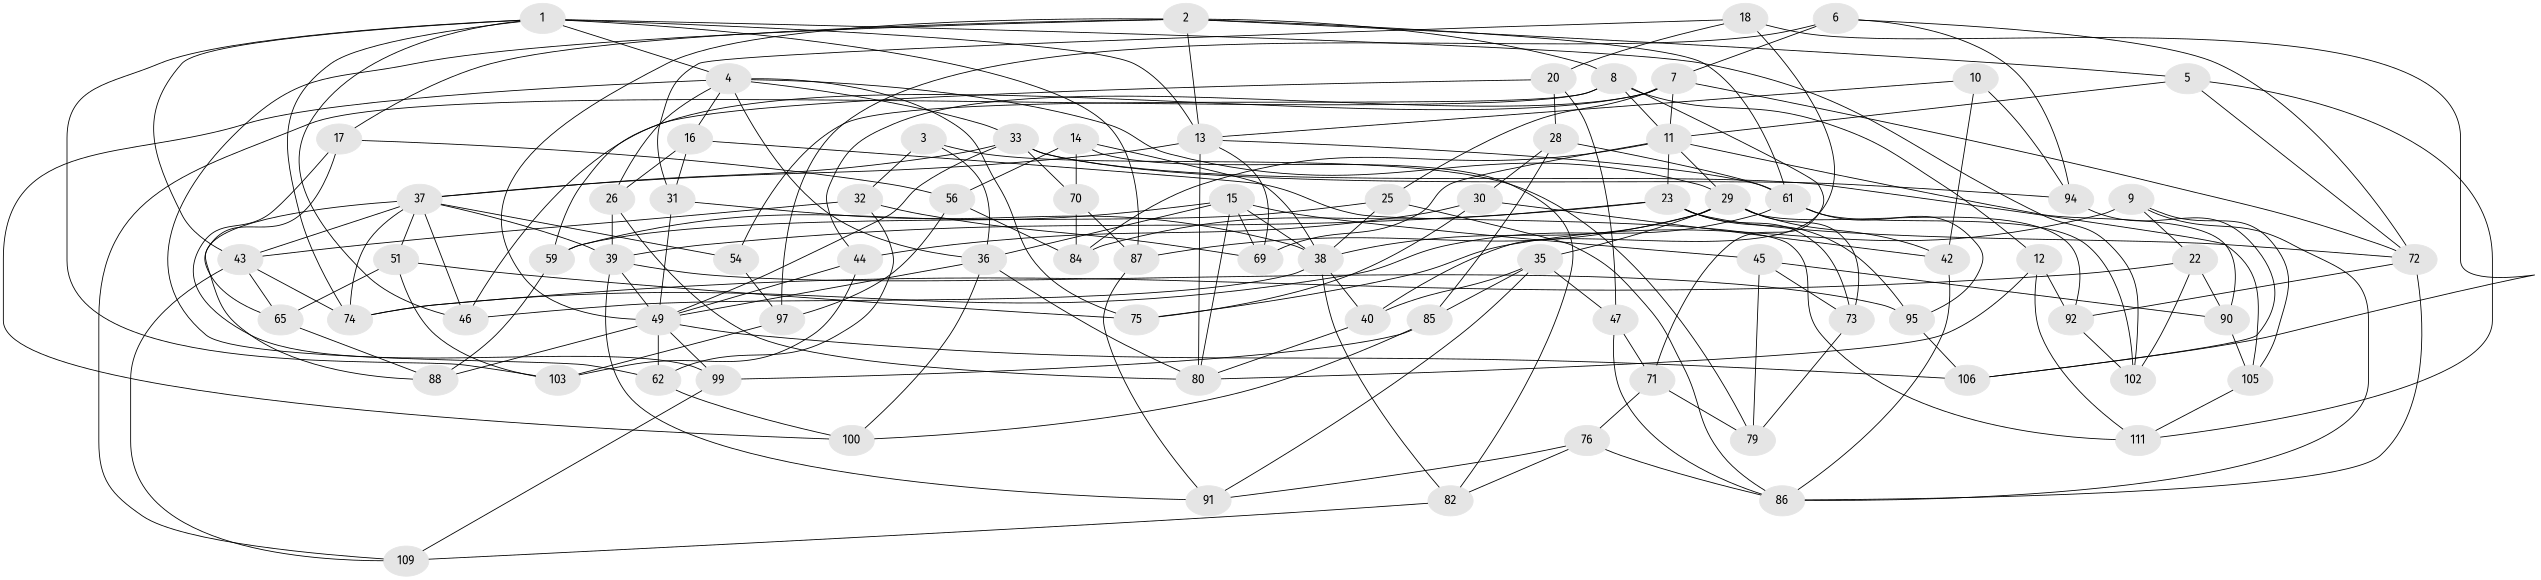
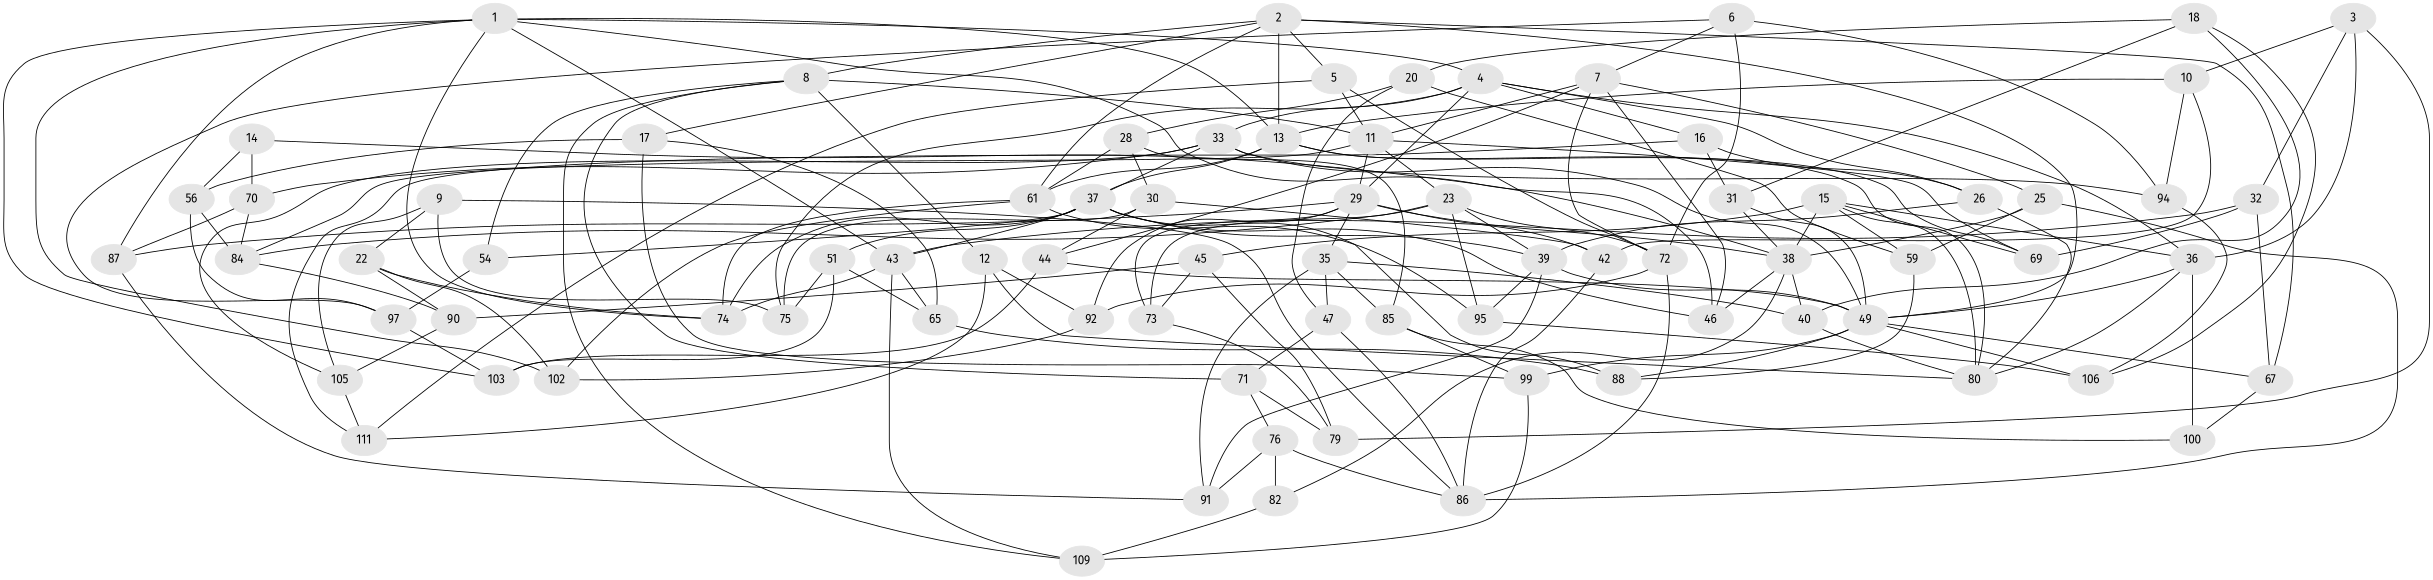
none -> (2270, 49)
(1944, 196) -> (349, 283)
(1572, 261) -> none
(8, 326) -> none
(658, 380) -> (2270, 380)
